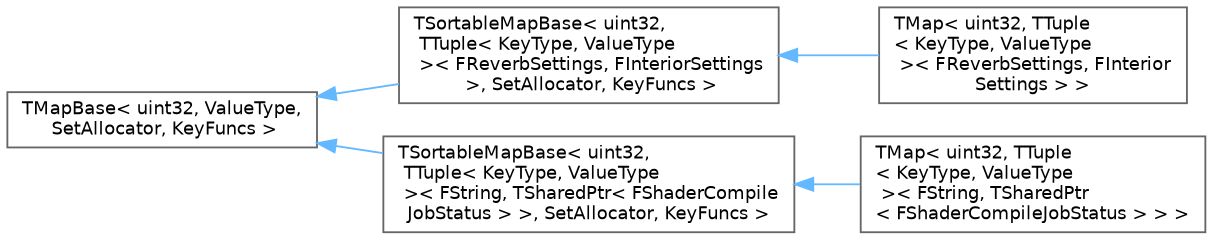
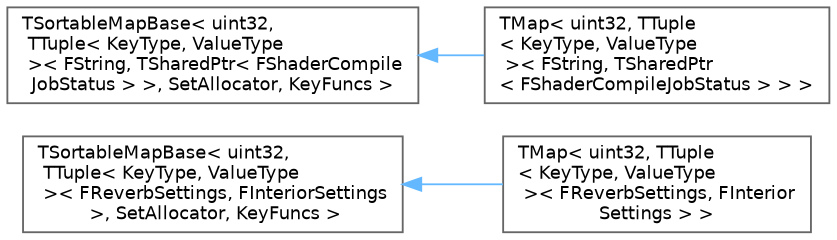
(162, 120) -> none
